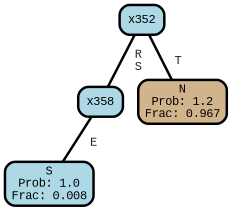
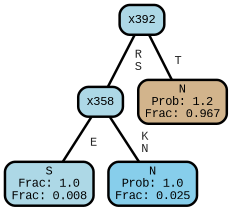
(142, 20) -> (142, 20)
(49, 184) -> (49, 184)
none -> (153, 184)
